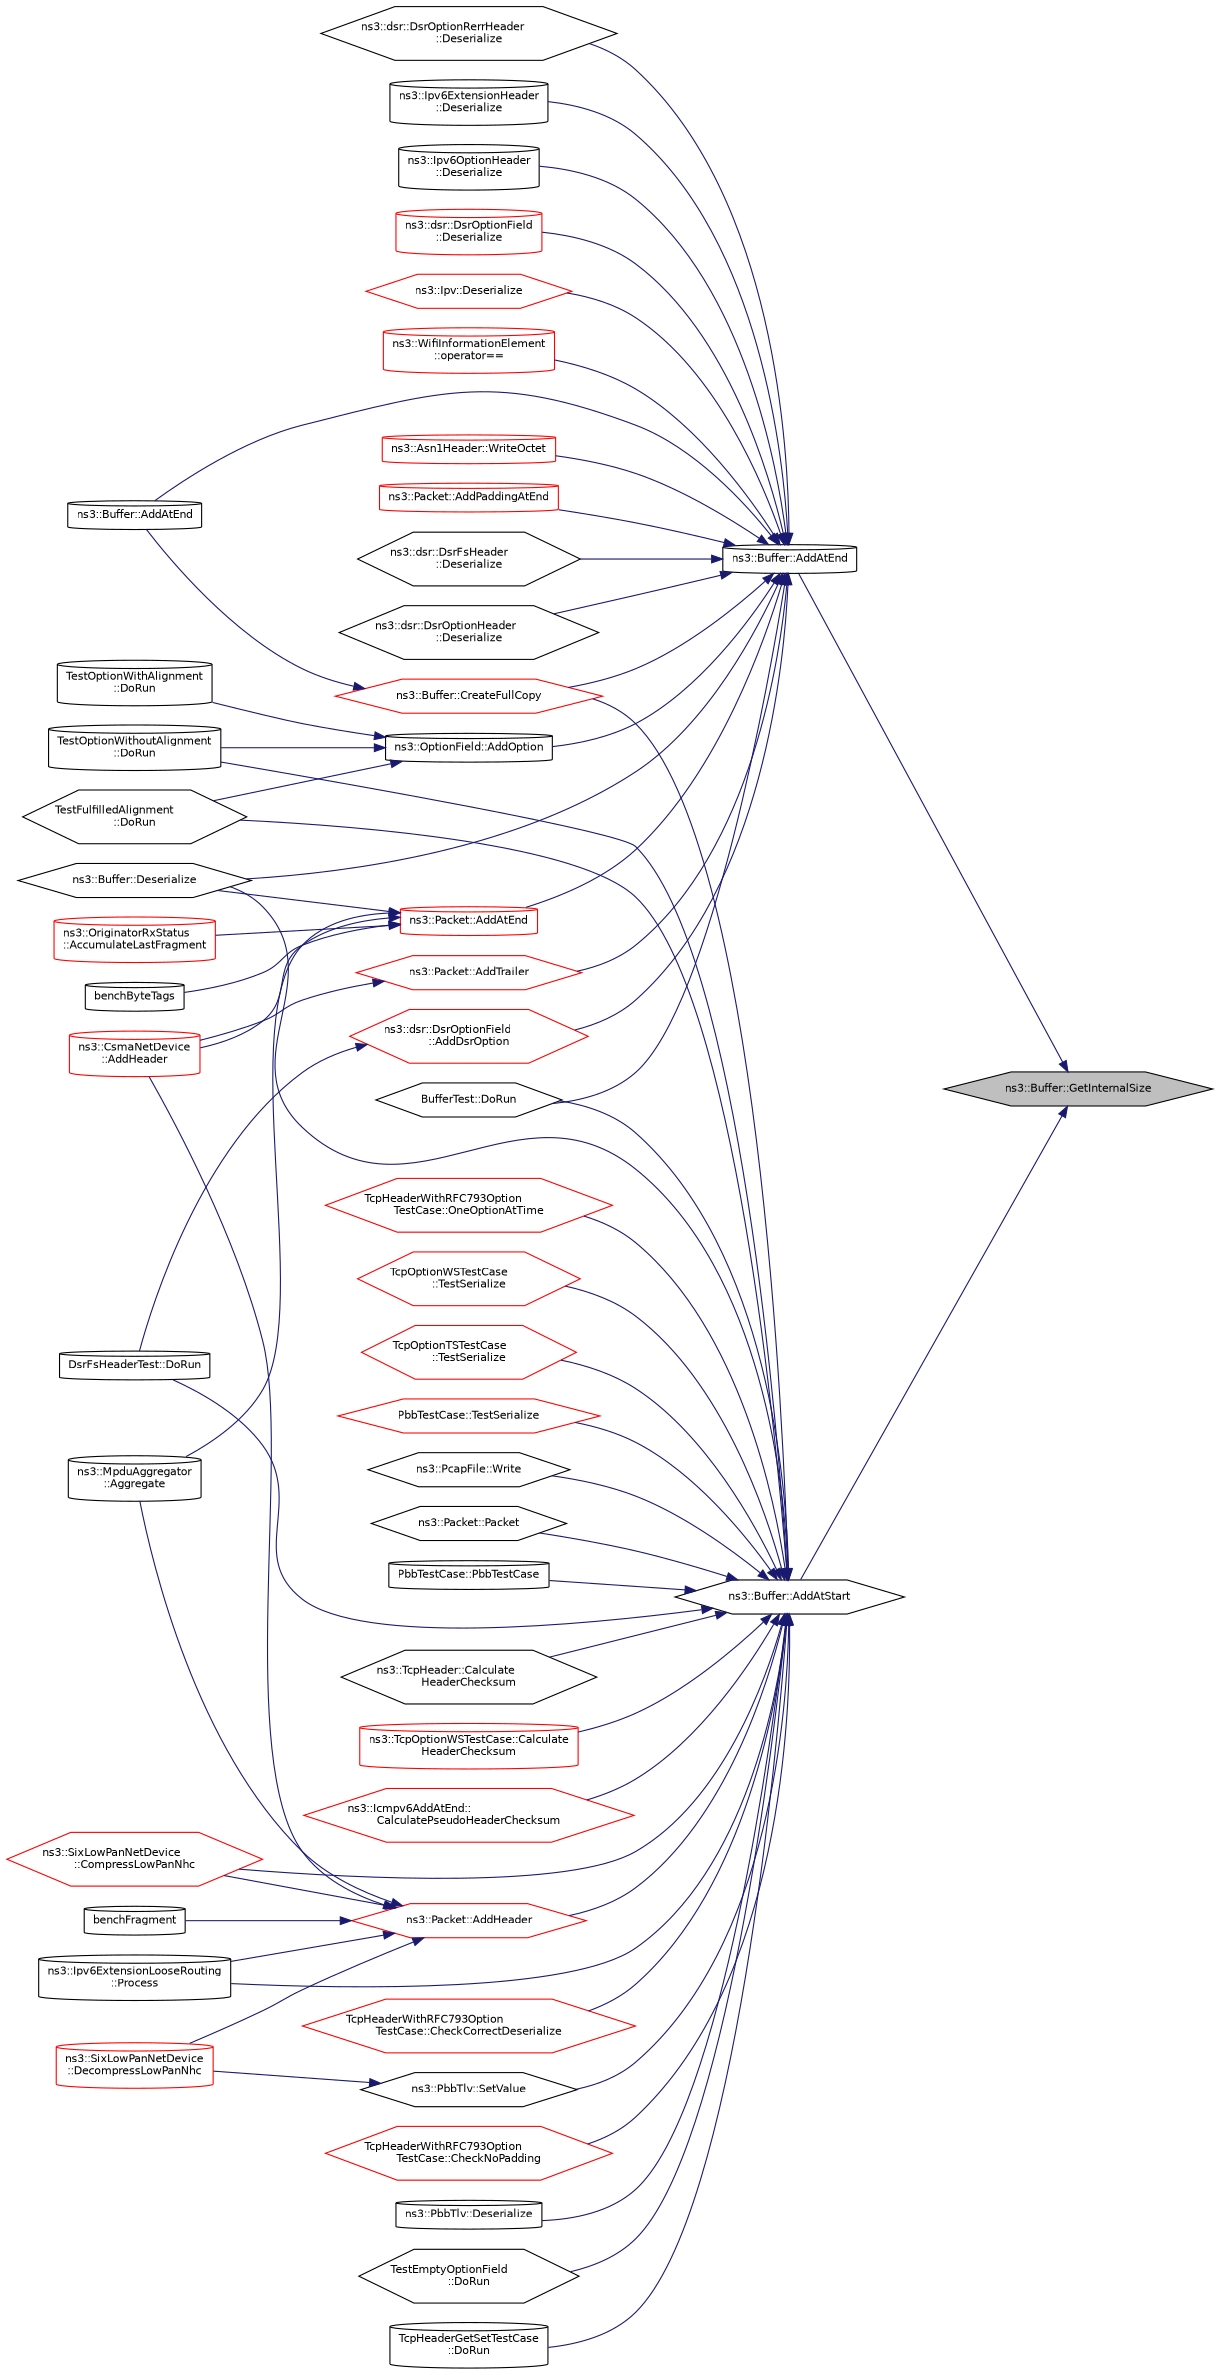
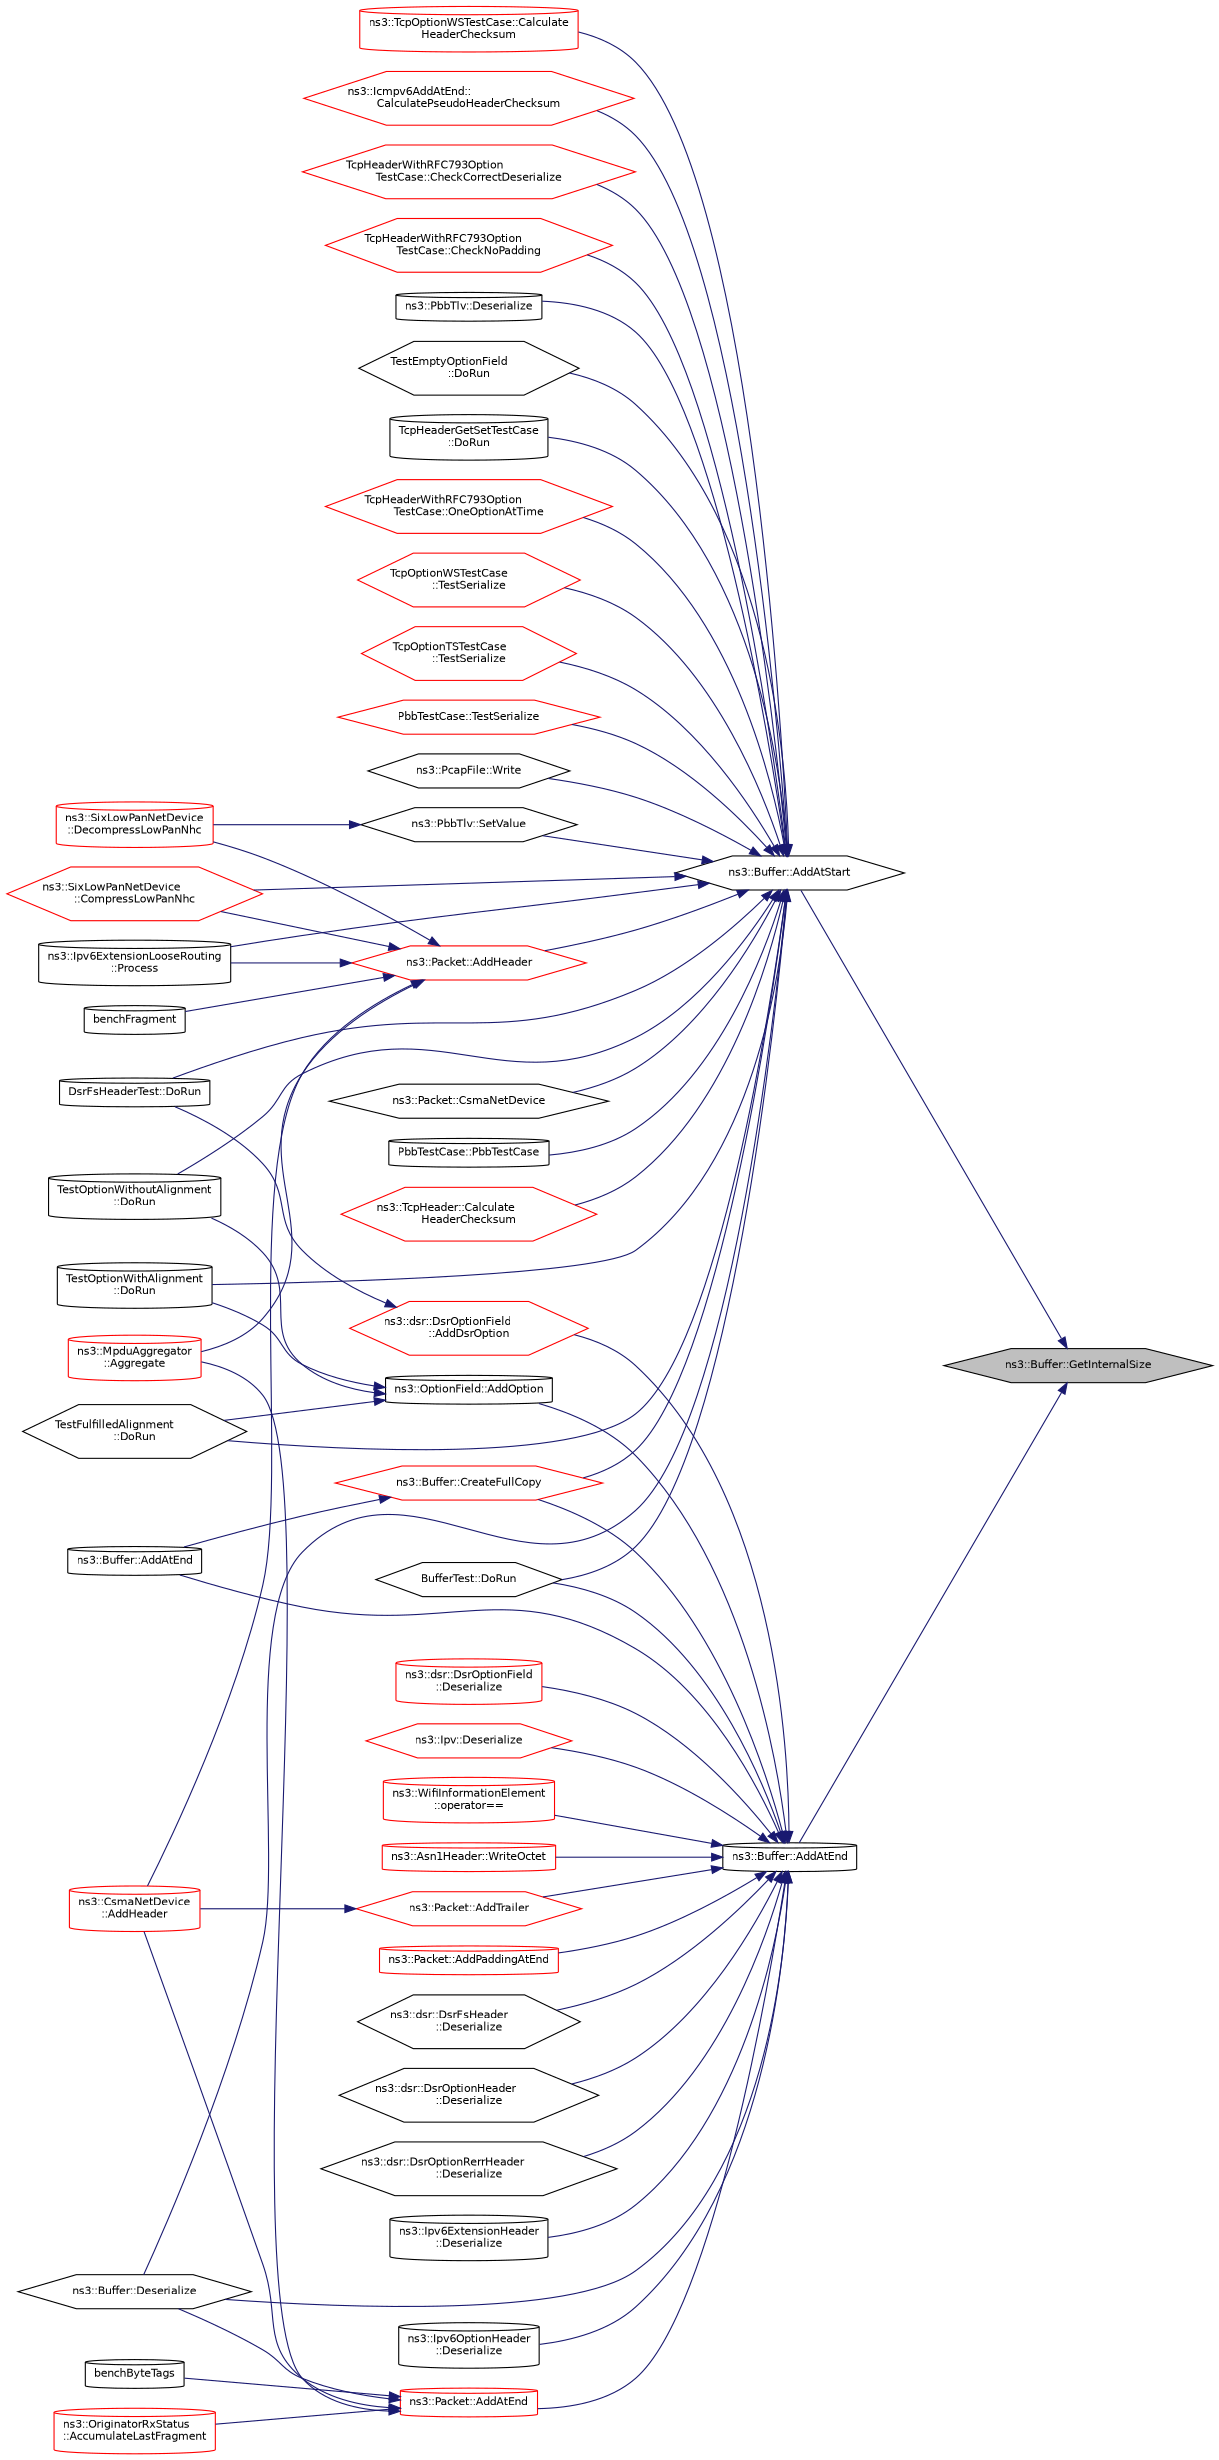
none -> (619, 1257)
(135, 1478) -> (135, 1358)
(469, 1523) -> (469, 1101)
(469, 1677) -> (469, 1214)
